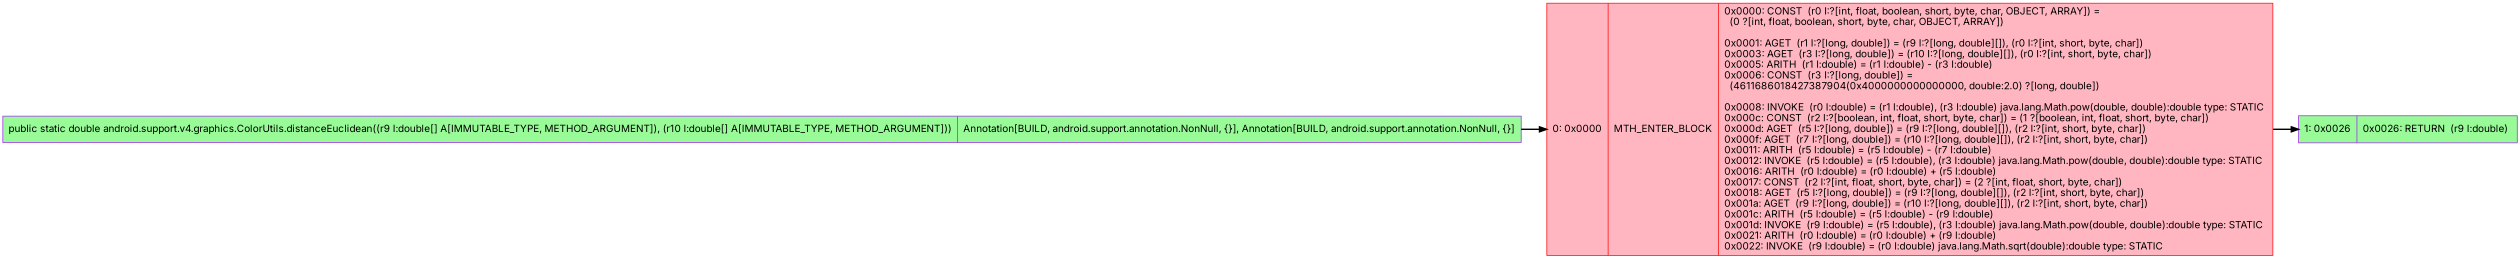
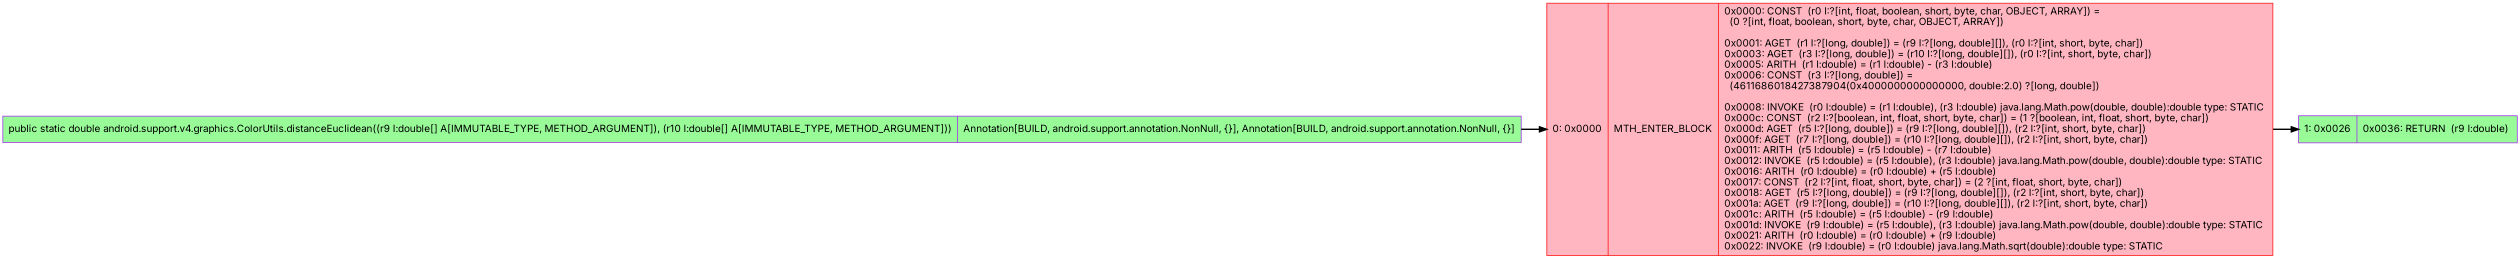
(2437, 129) -> (2437, 129)
